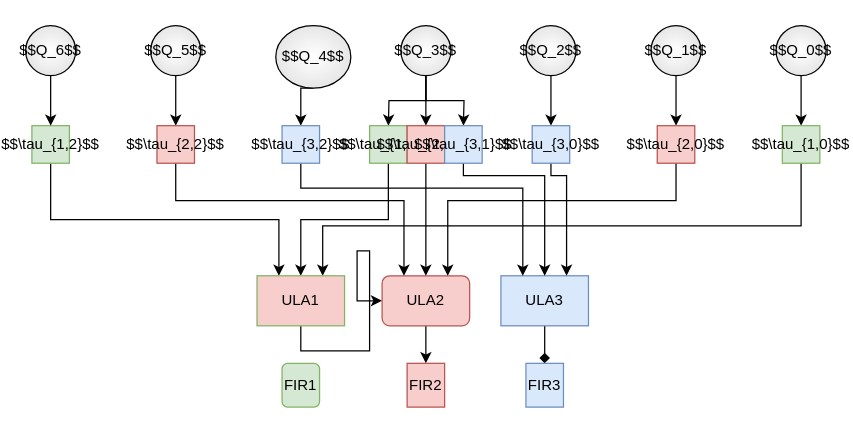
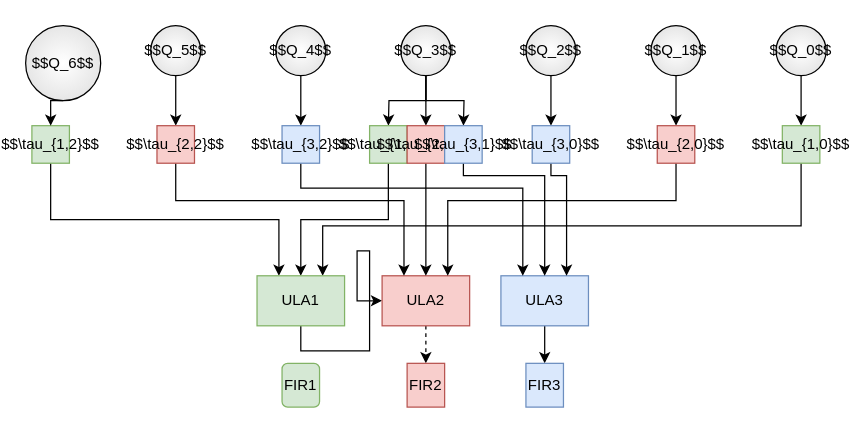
(51, 51) -> (63, 63)
(313, 57) -> (301, 51)
(301, 301) -> (301, 301)
(426, 301) -> (426, 301)
(426, 341) -> (426, 341)
(544, 352) -> (544, 353)
